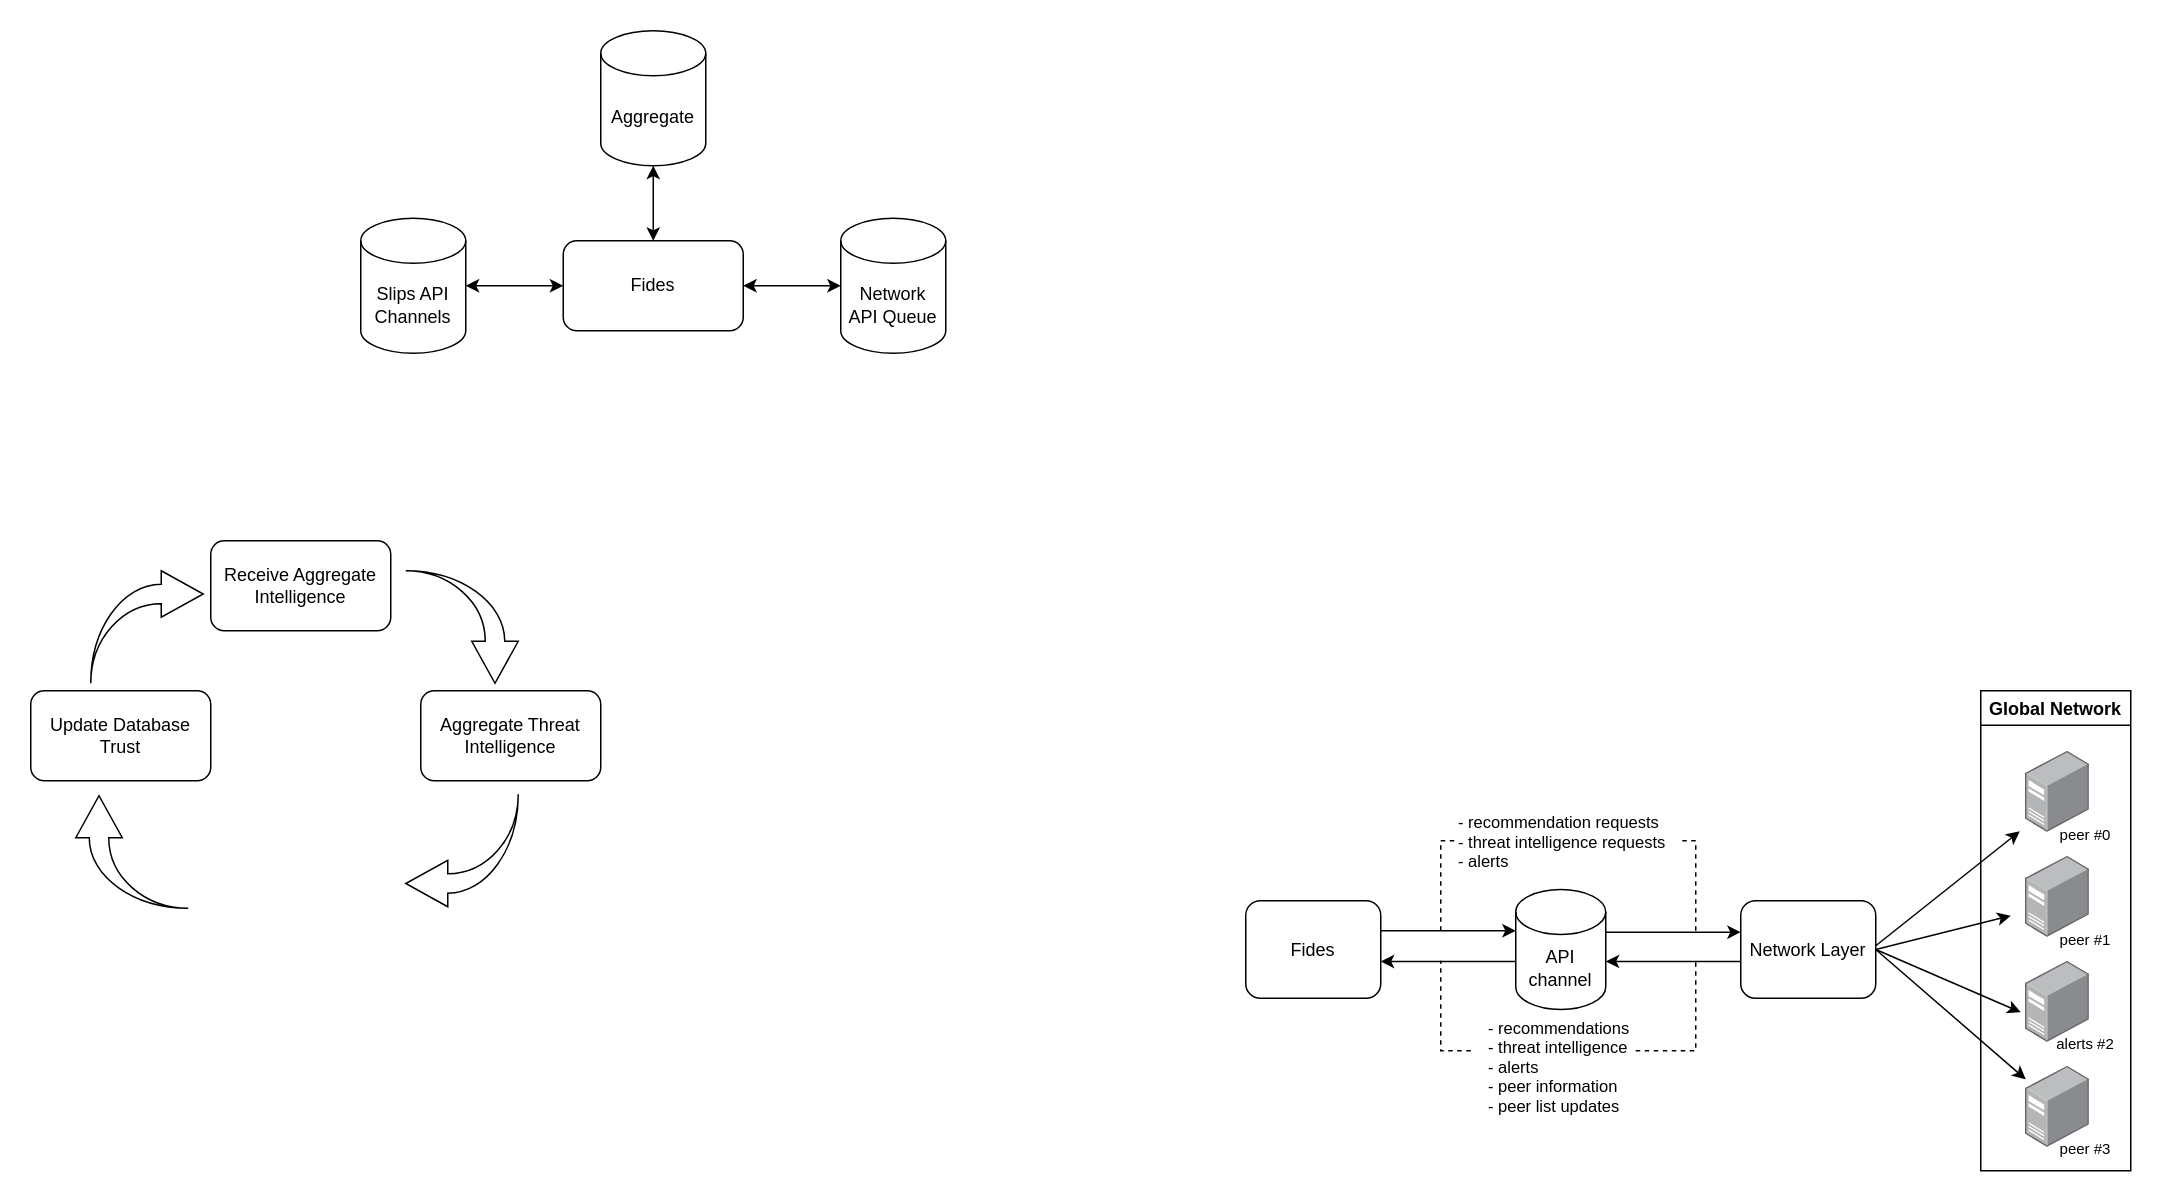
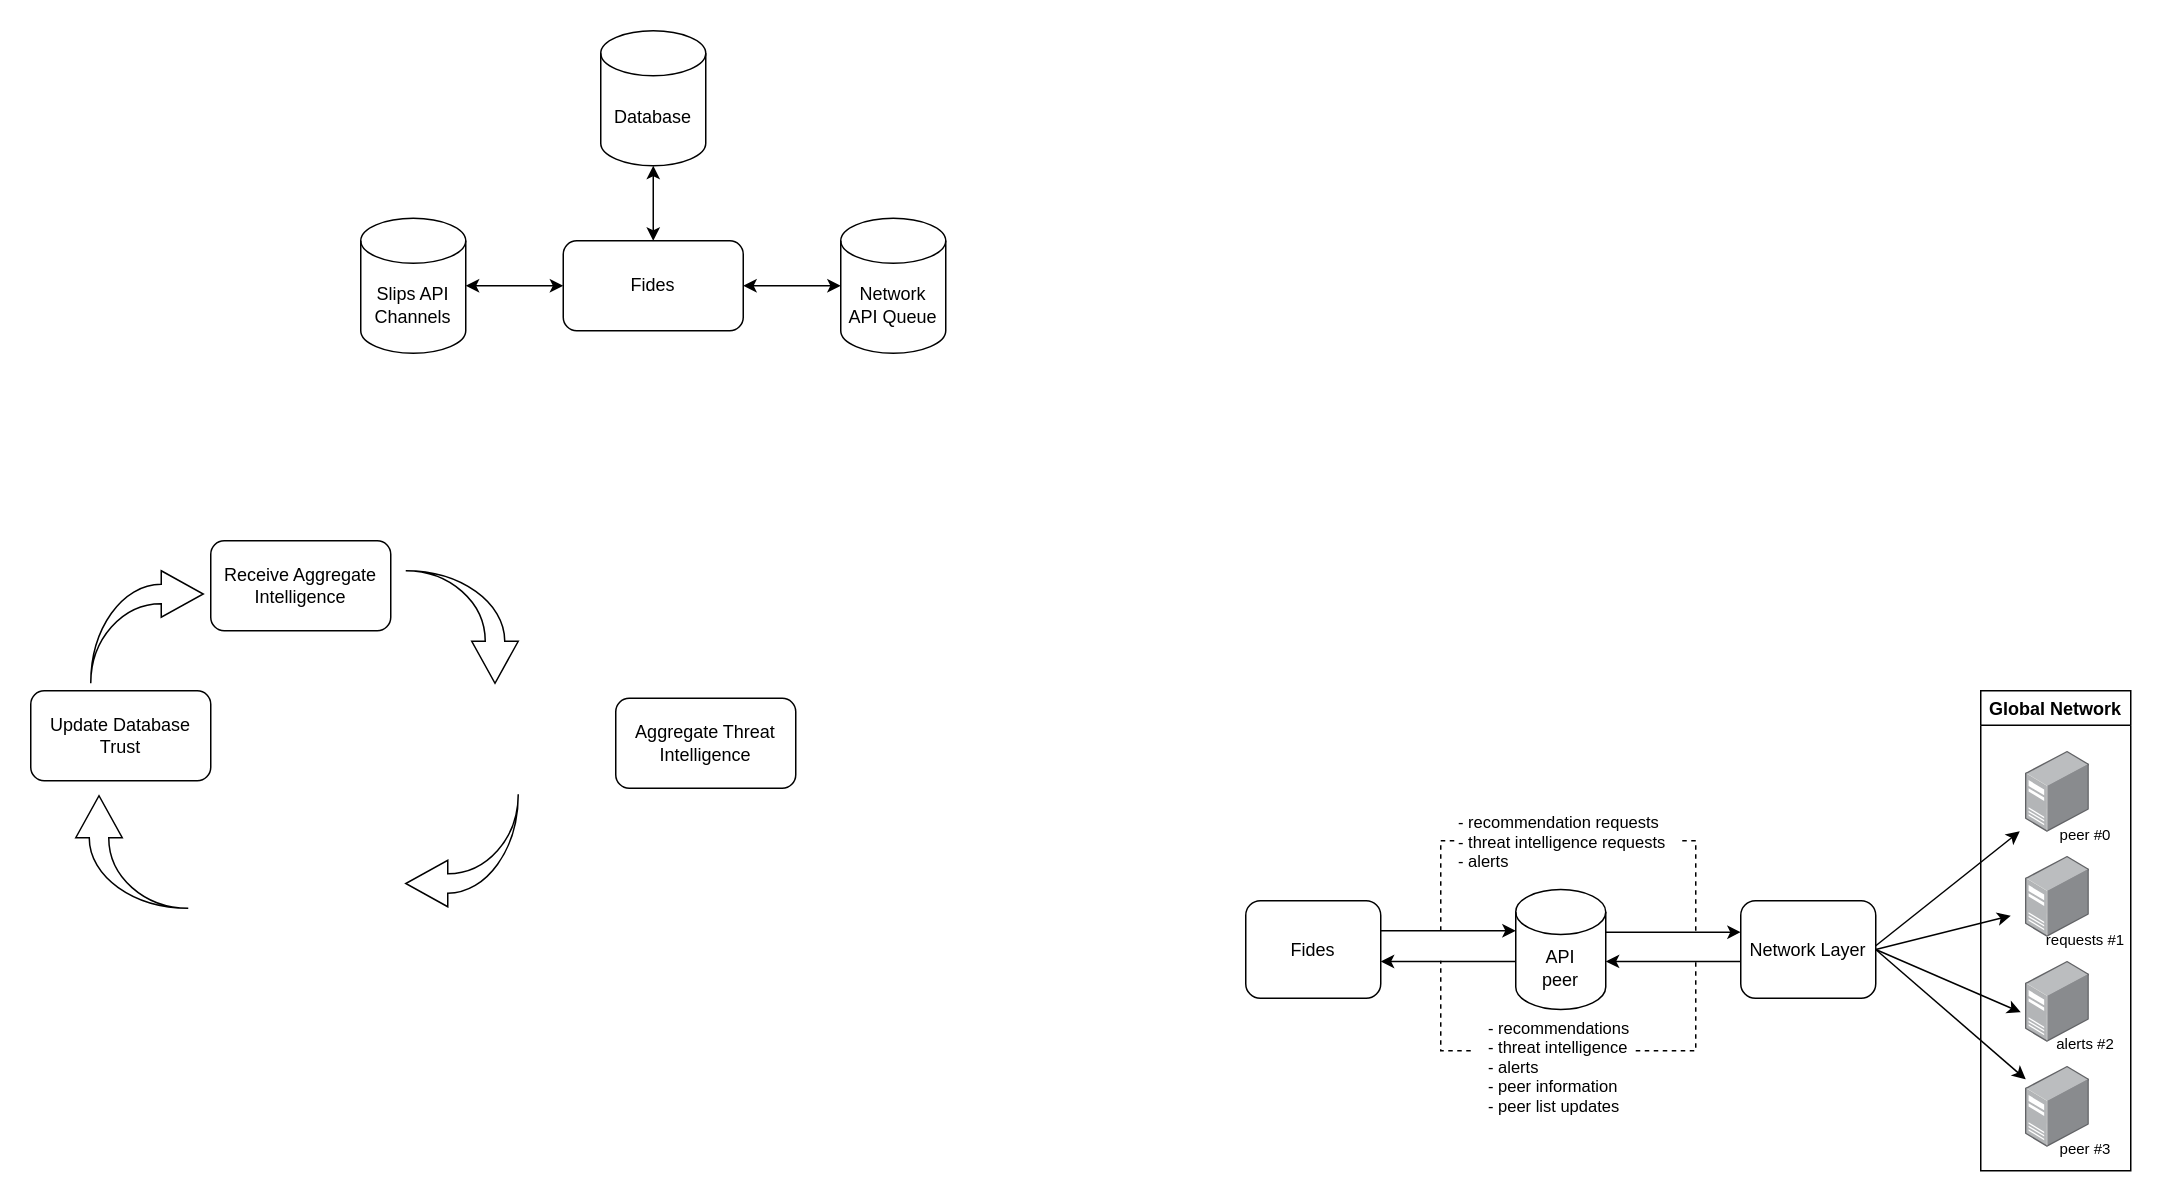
(653, 118) -> (653, 118)
(511, 736) -> (706, 743)
(2086, 940) -> (2086, 940)
(1561, 968) -> (1561, 968)
